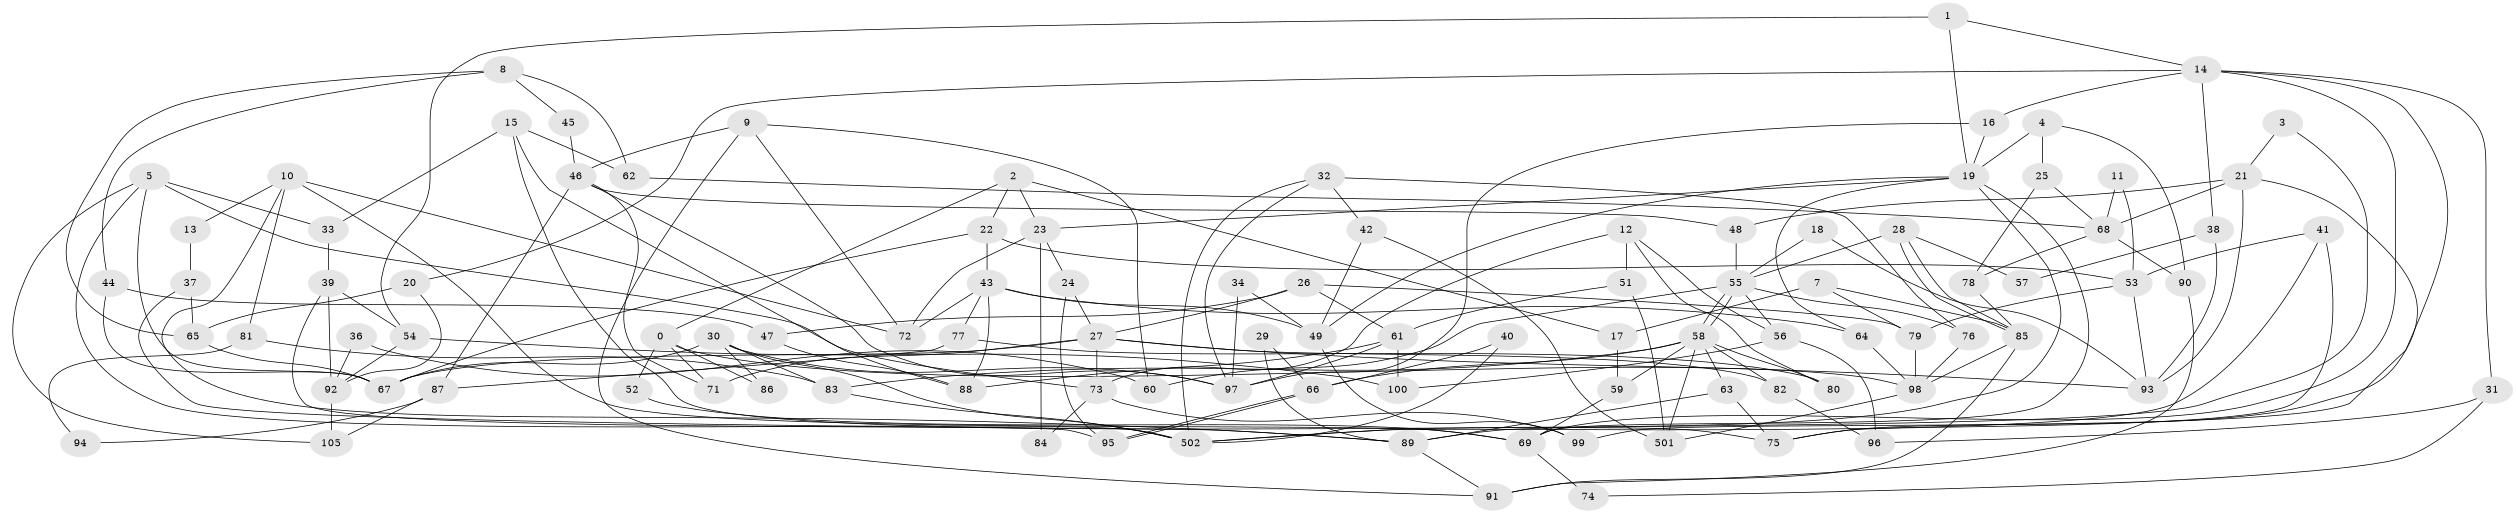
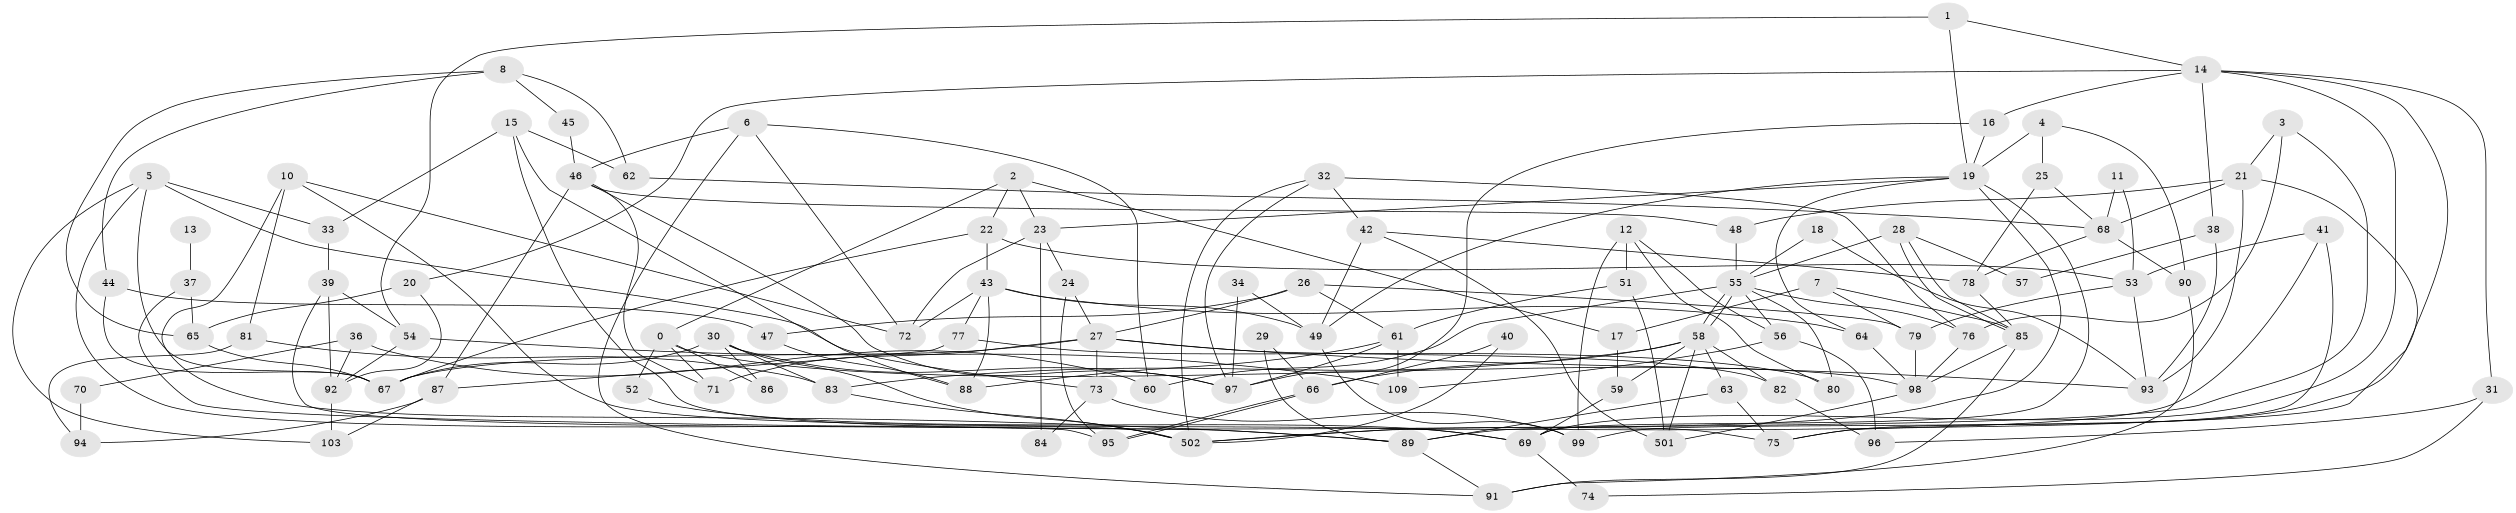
(748, 123) -> (748, 123)
(246, 200) -> none
none -> (1668, 255)
none -> (2197, 305)
(1363, 330) -> (1584, 333)
(1767, 363) -> (1801, 318)
none -> (81, 390)
(1398, 390) -> (1398, 390)
(331, 444) -> (331, 444)
